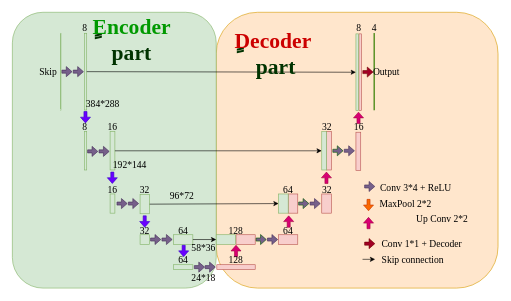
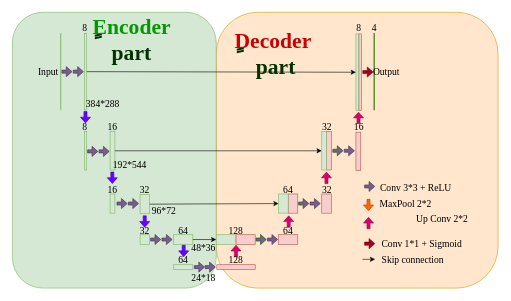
(48, 72) -> (48, 72)
(130, 165) -> (130, 165)
(416, 188) -> (416, 188)
(182, 196) -> (164, 211)
(422, 244) -> (422, 244)
(204, 248) -> (204, 248)
